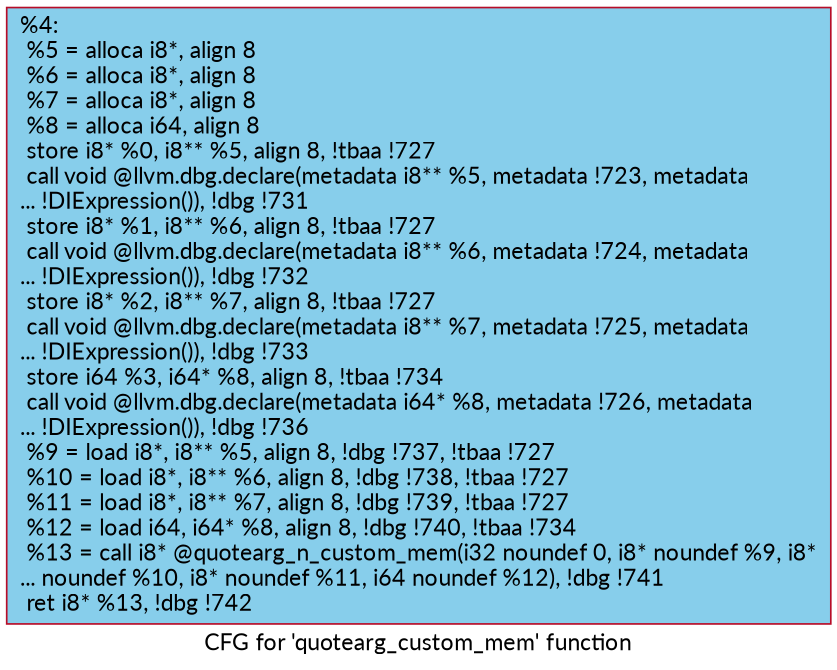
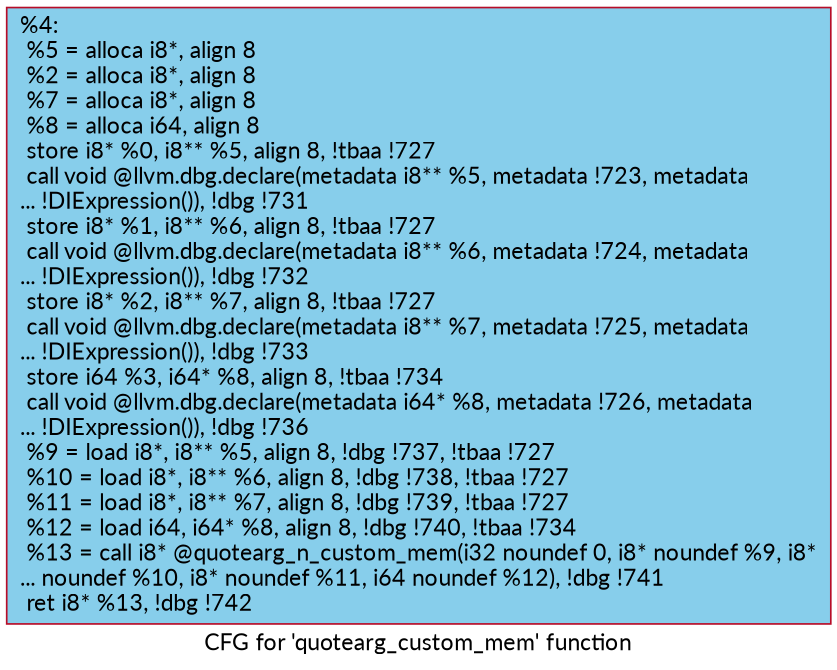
(139, 76) -> (139, 76)
